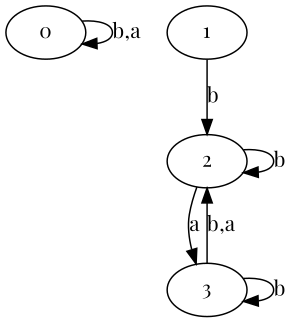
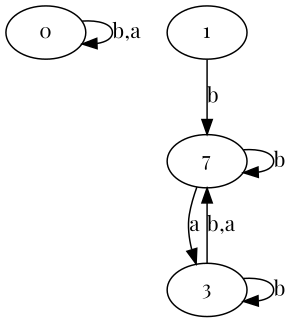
(207, 161) -> (207, 161)
